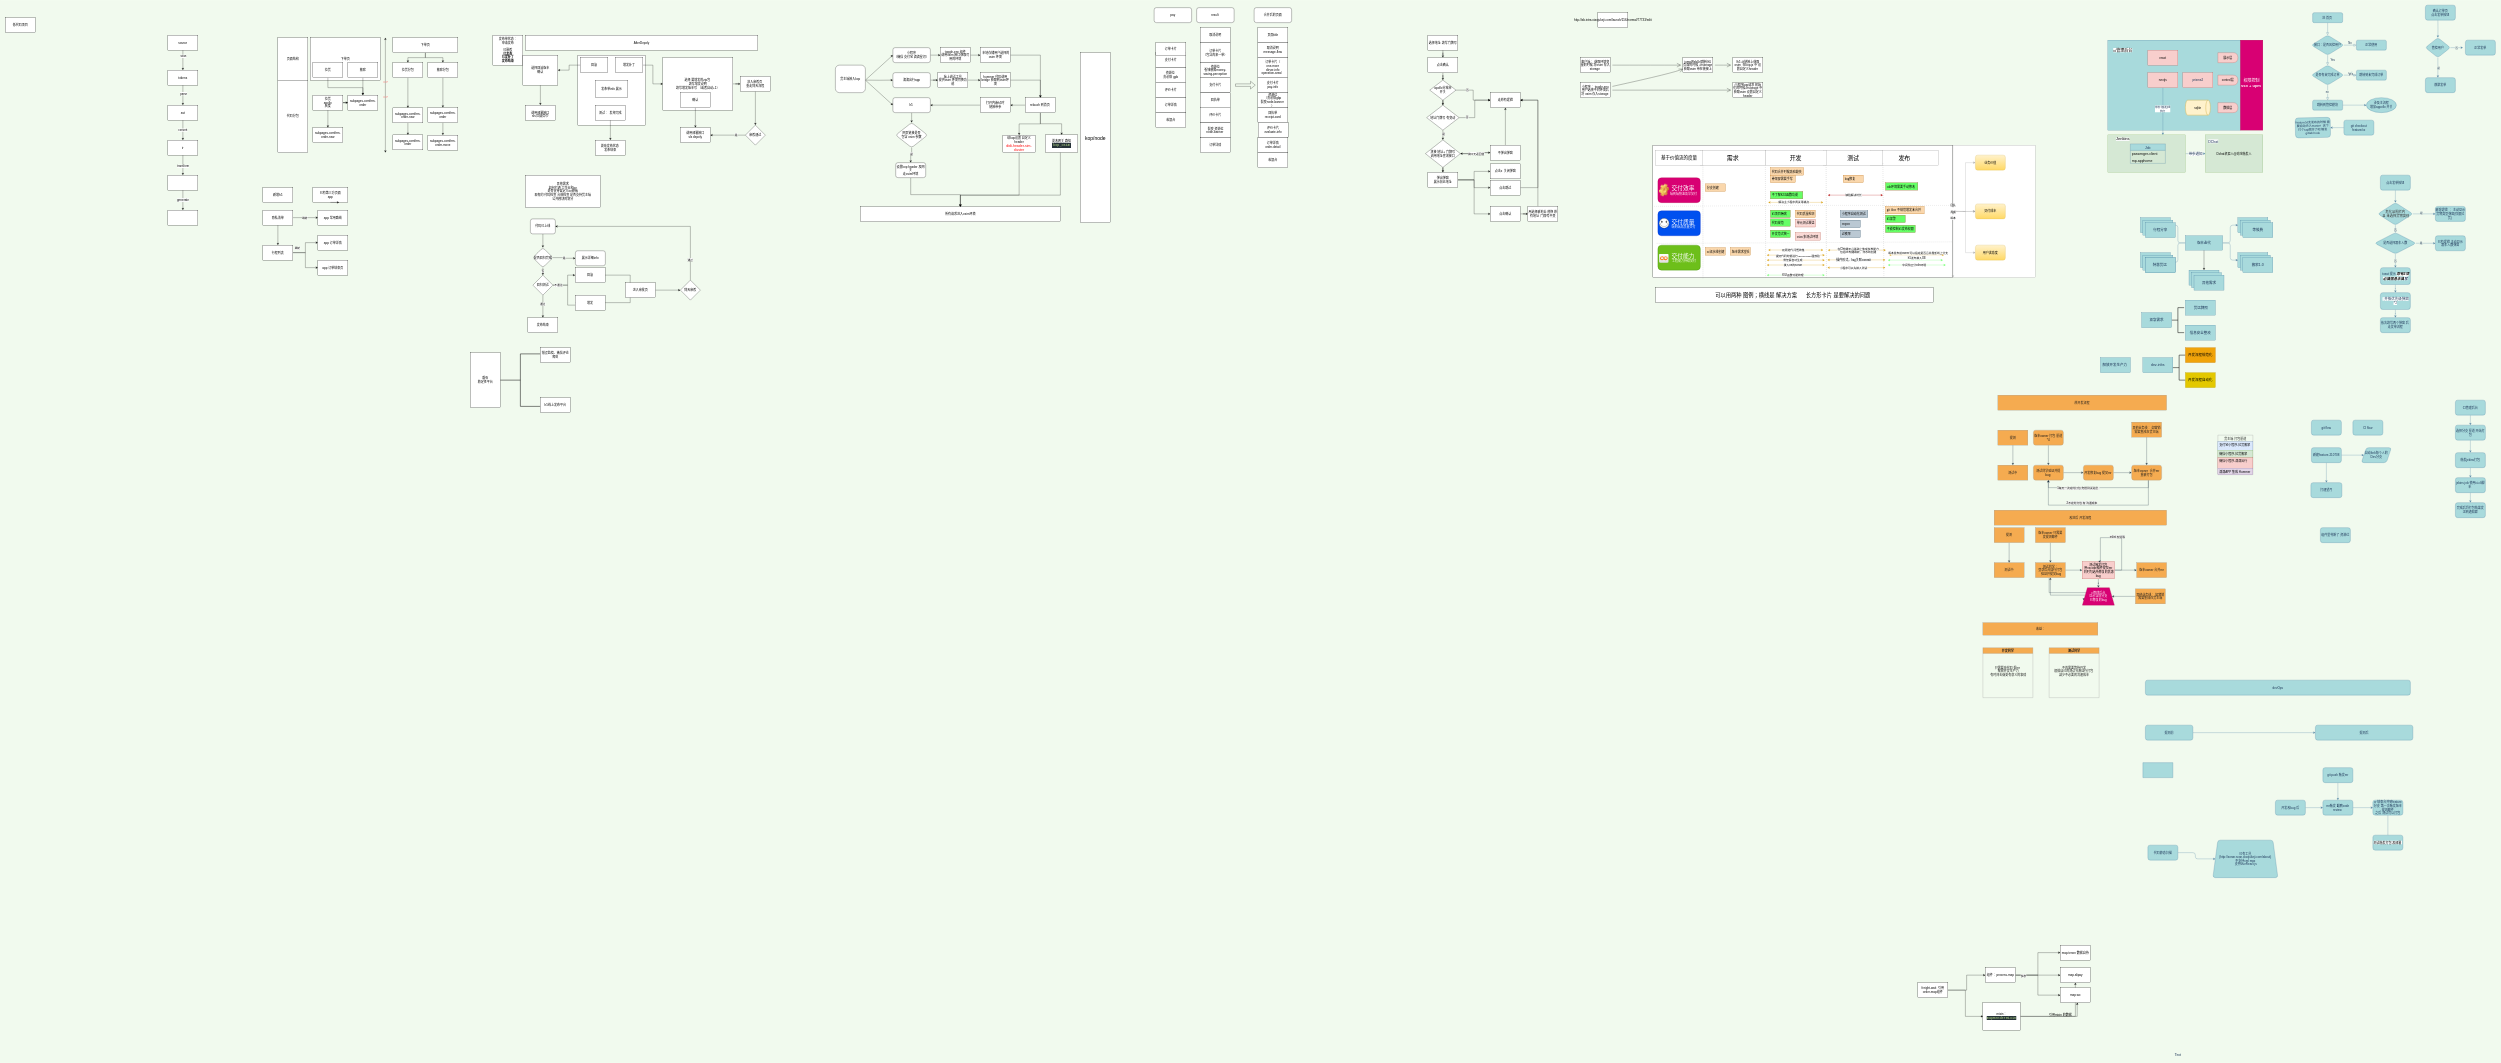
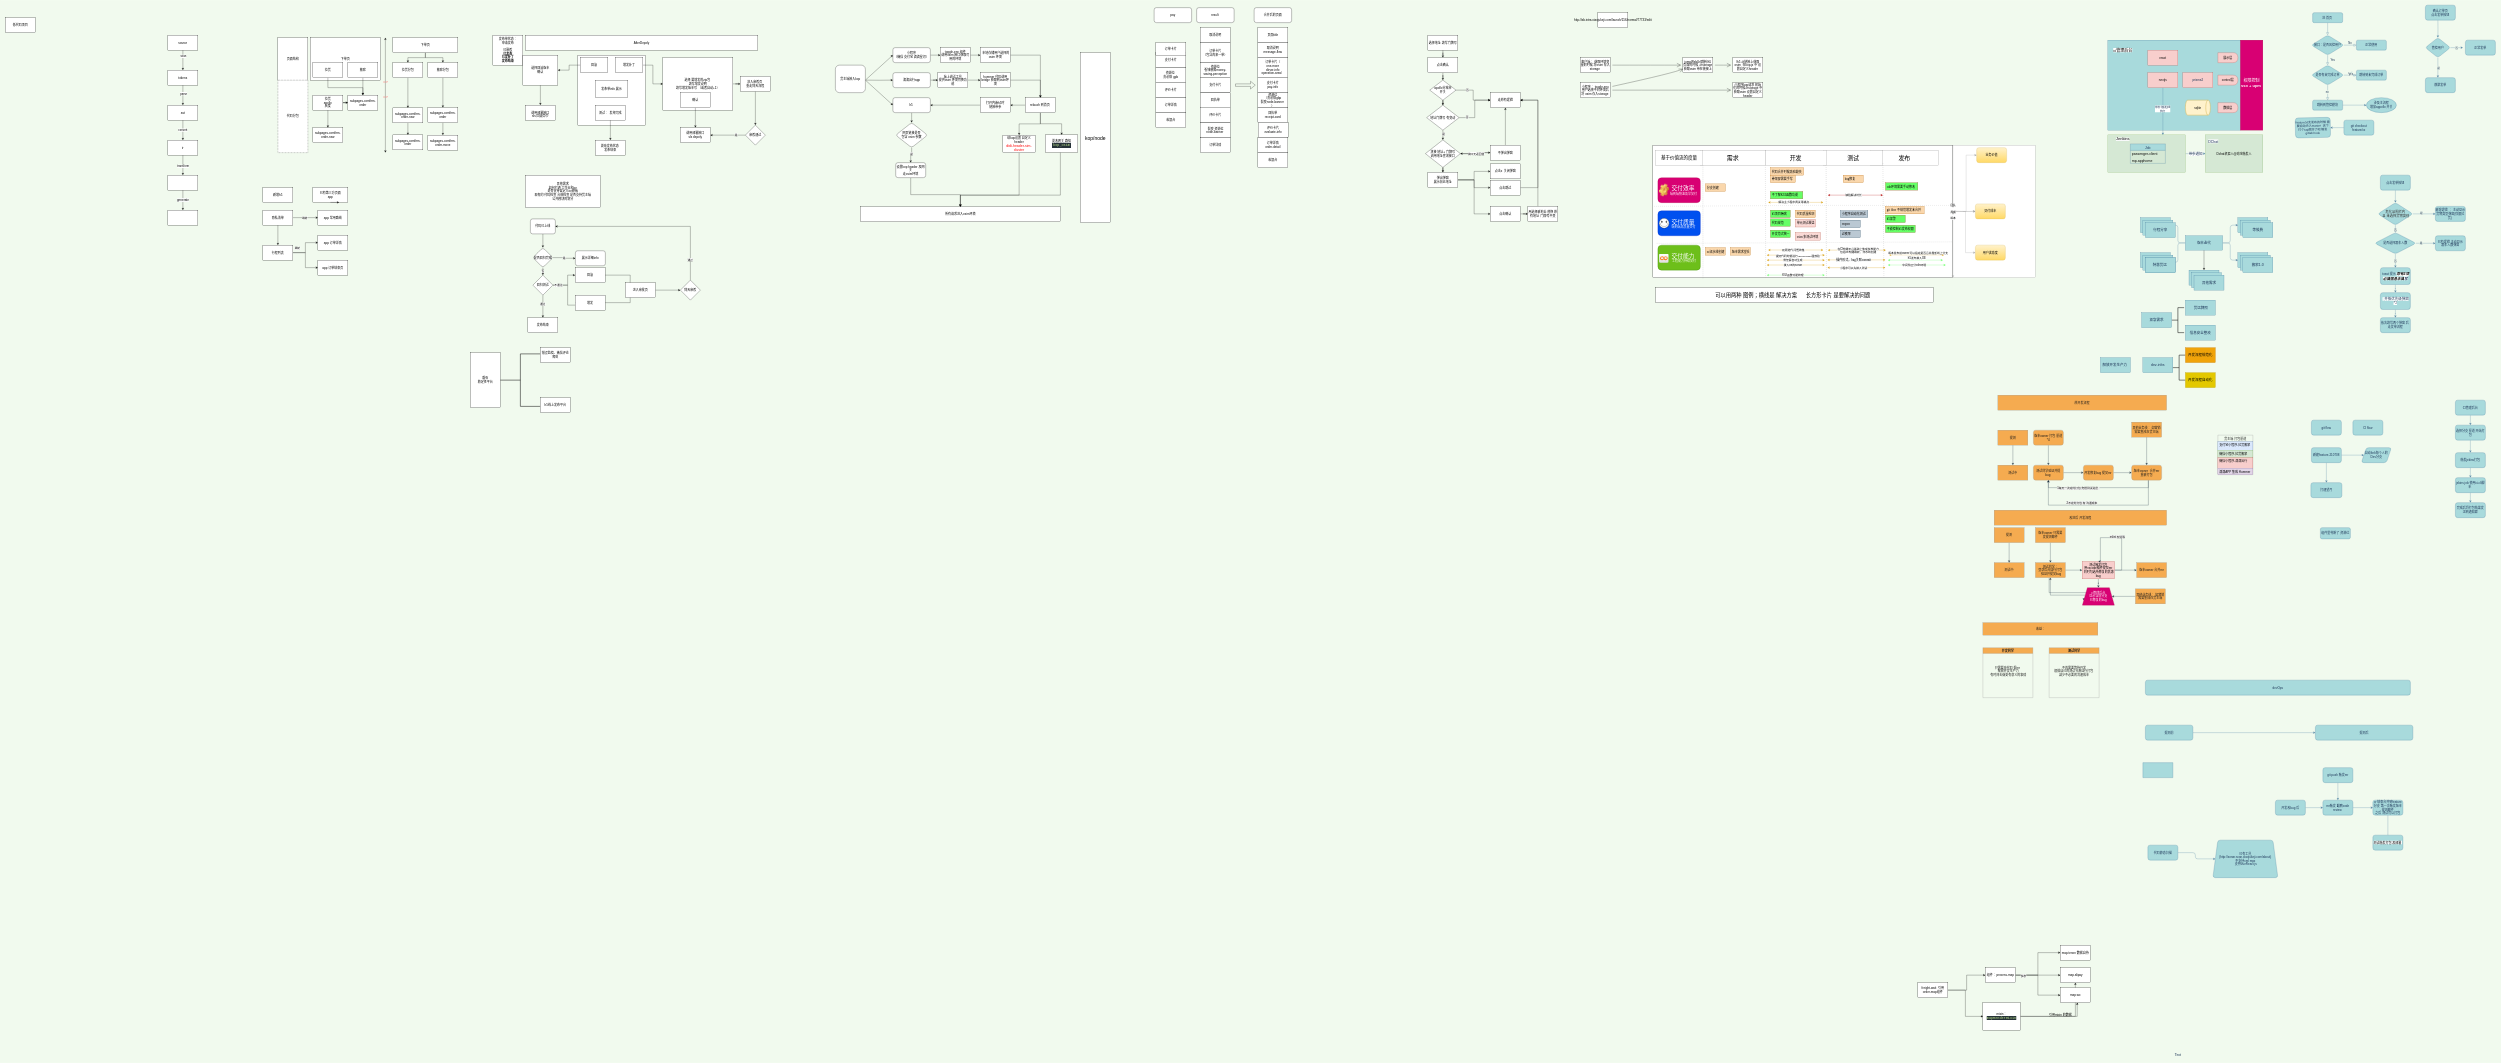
(293, 116) -> (293, 116)
(1990, 163) -> (1991, 155)
(2335, 535) -> (2335, 533)
